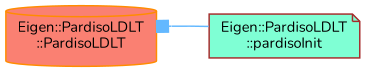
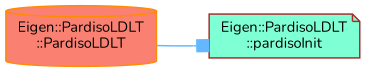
(190, 26) -> (175, 46)
